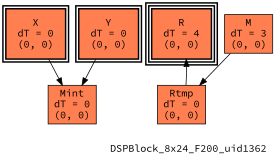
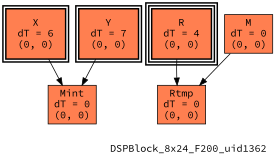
(36, 34) -> (36, 34)
(109, 34) -> (109, 34)
(249, 34) -> (249, 34)
(186, 76) -> (177, 69)
